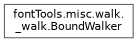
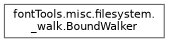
(69, 21) -> (84, 21)
